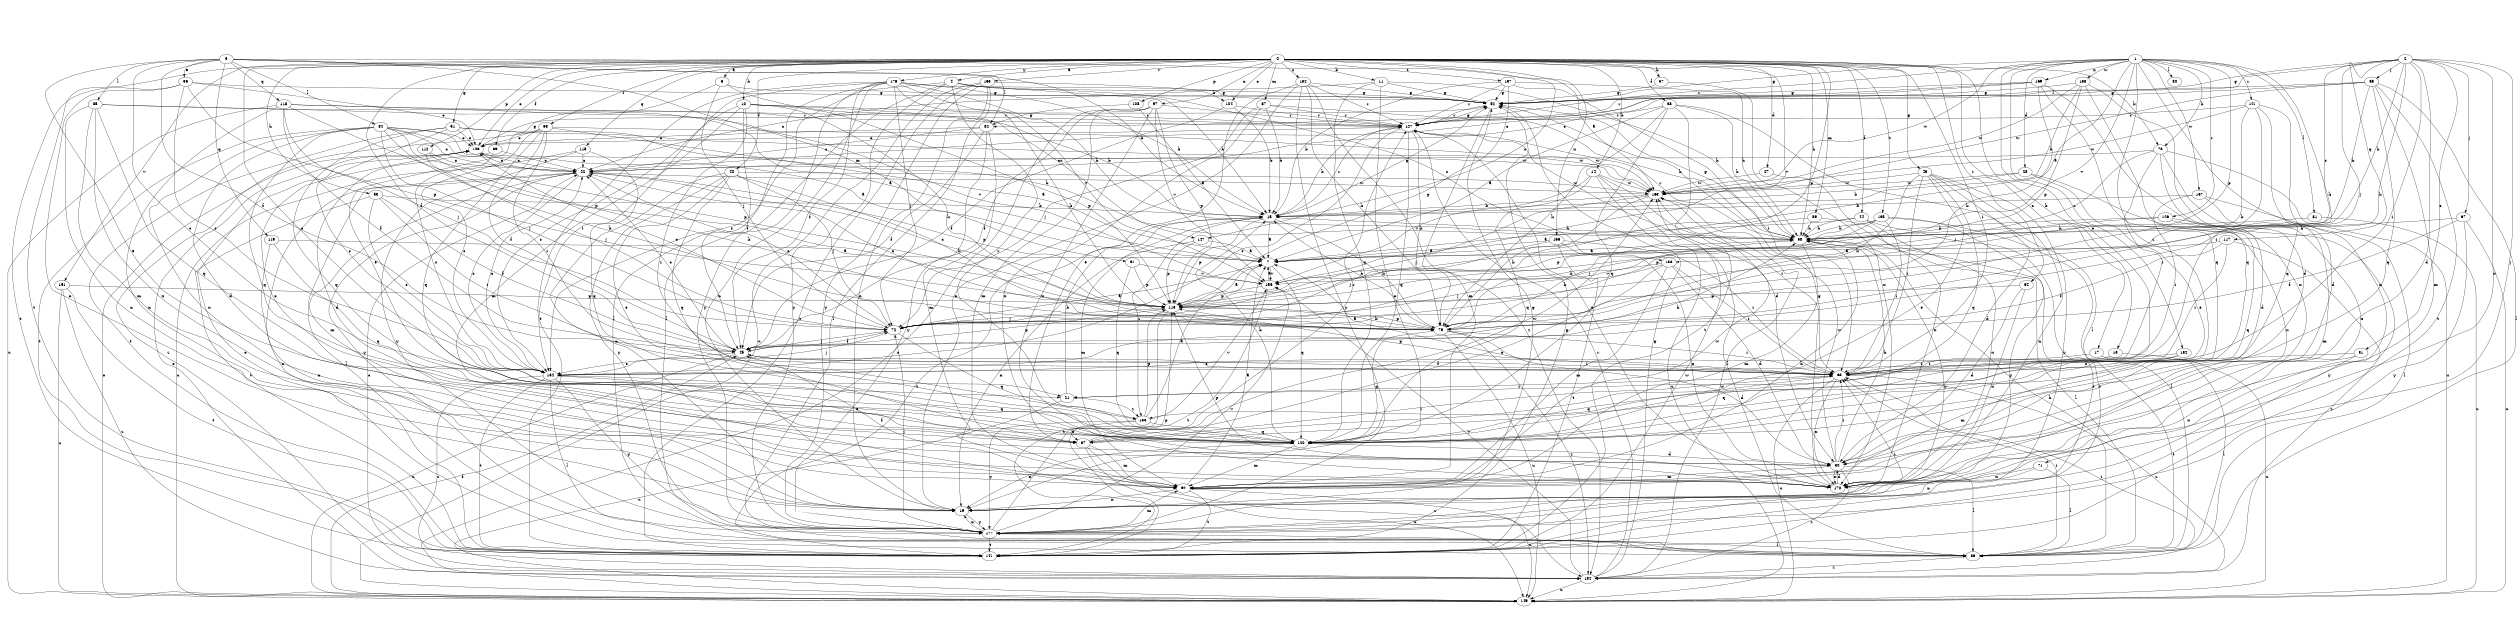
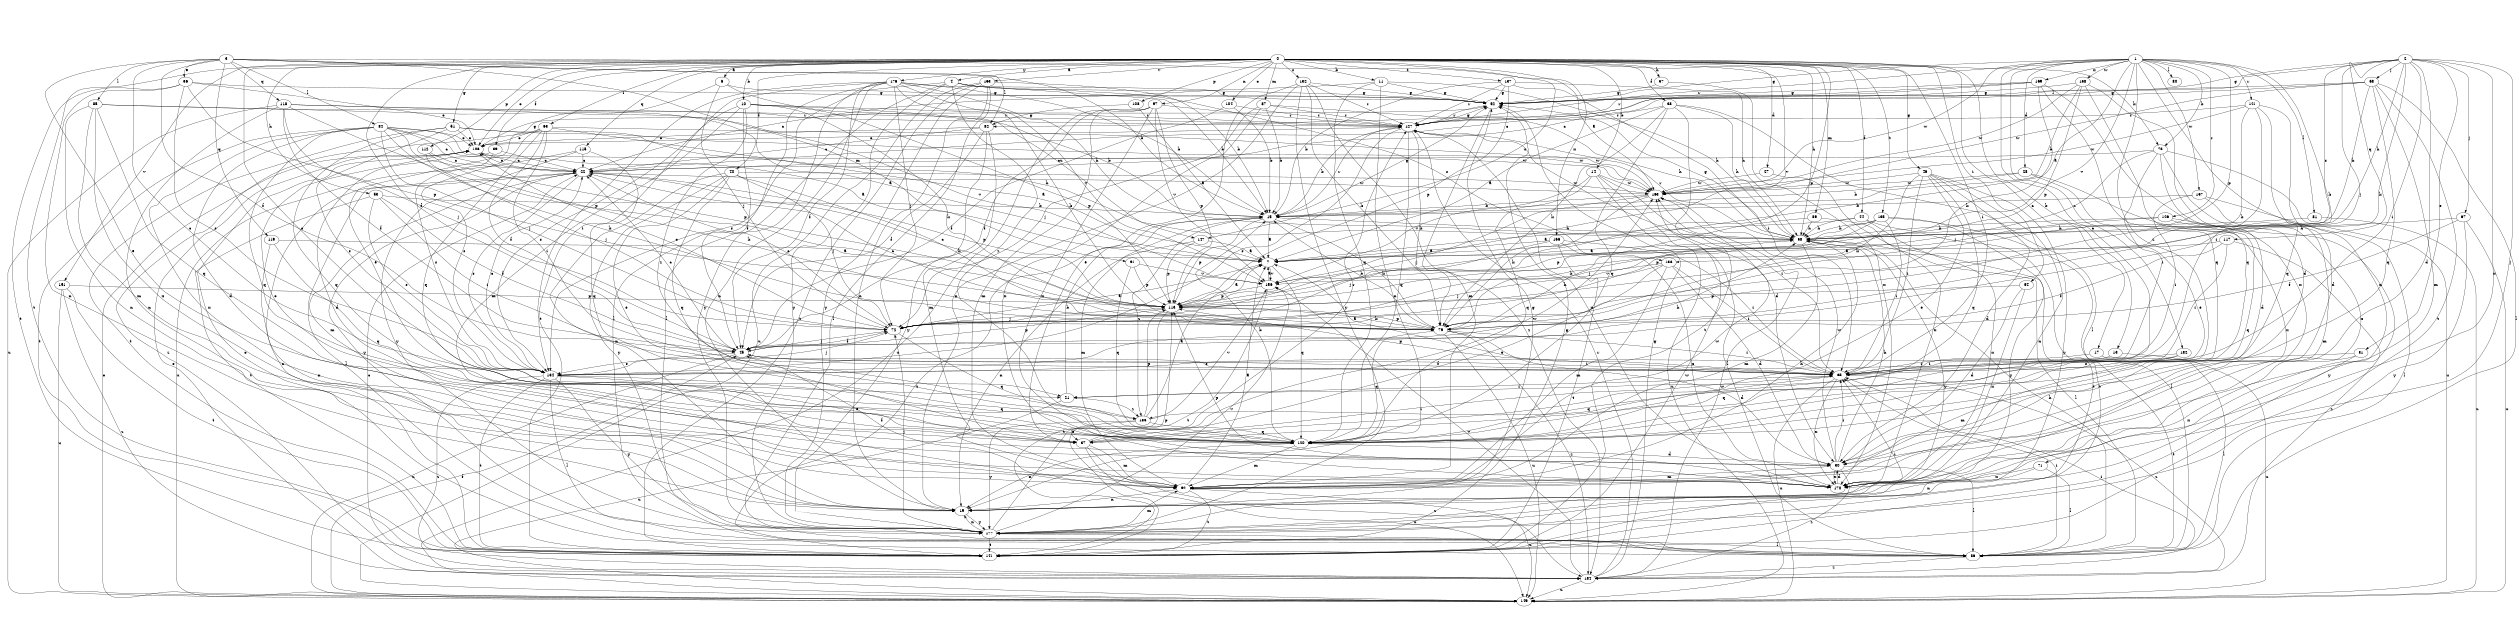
(1109, 85) -> (1142, 92)
(1768, 245) -> none
